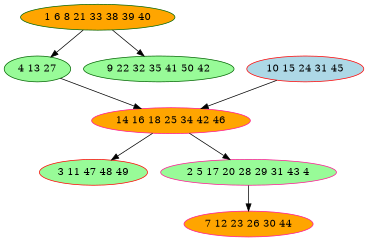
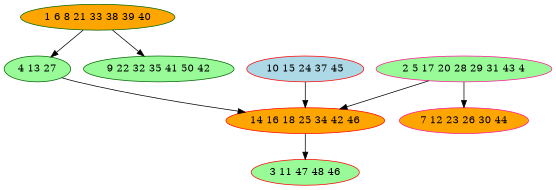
(305, 69) -> (305, 69)
(171, 121) -> (305, 121)
(207, 144) -> (388, 94)
(93, 172) -> (305, 172)
